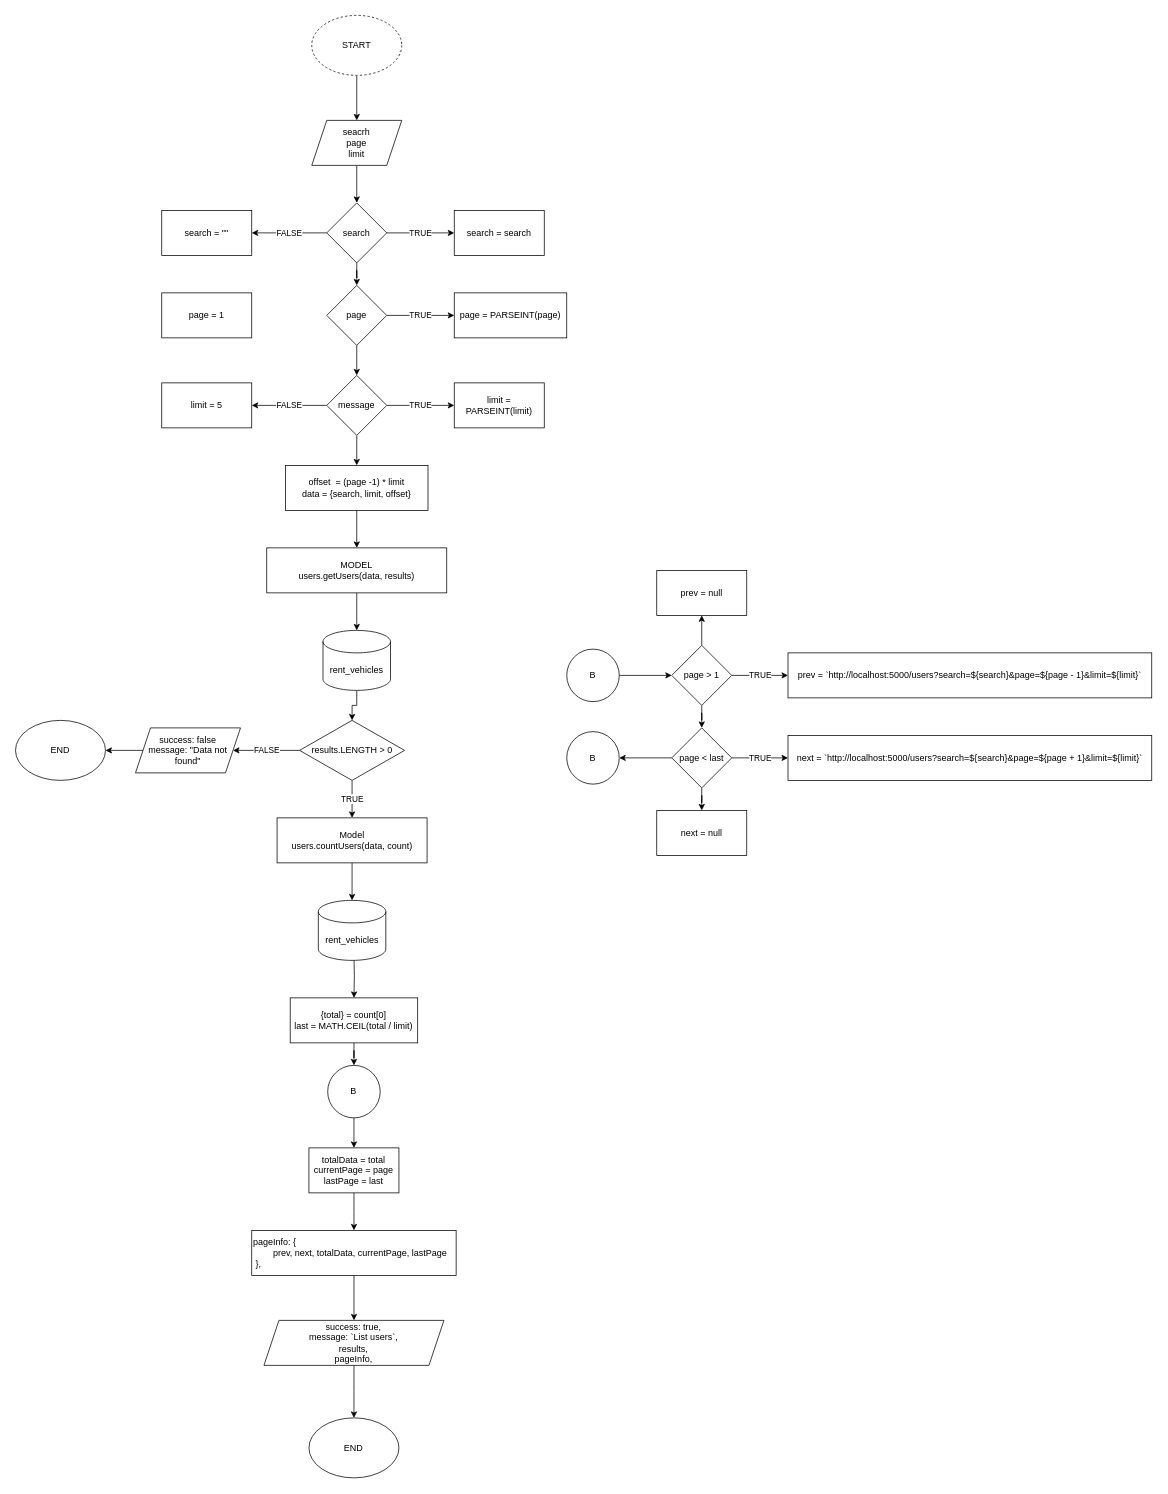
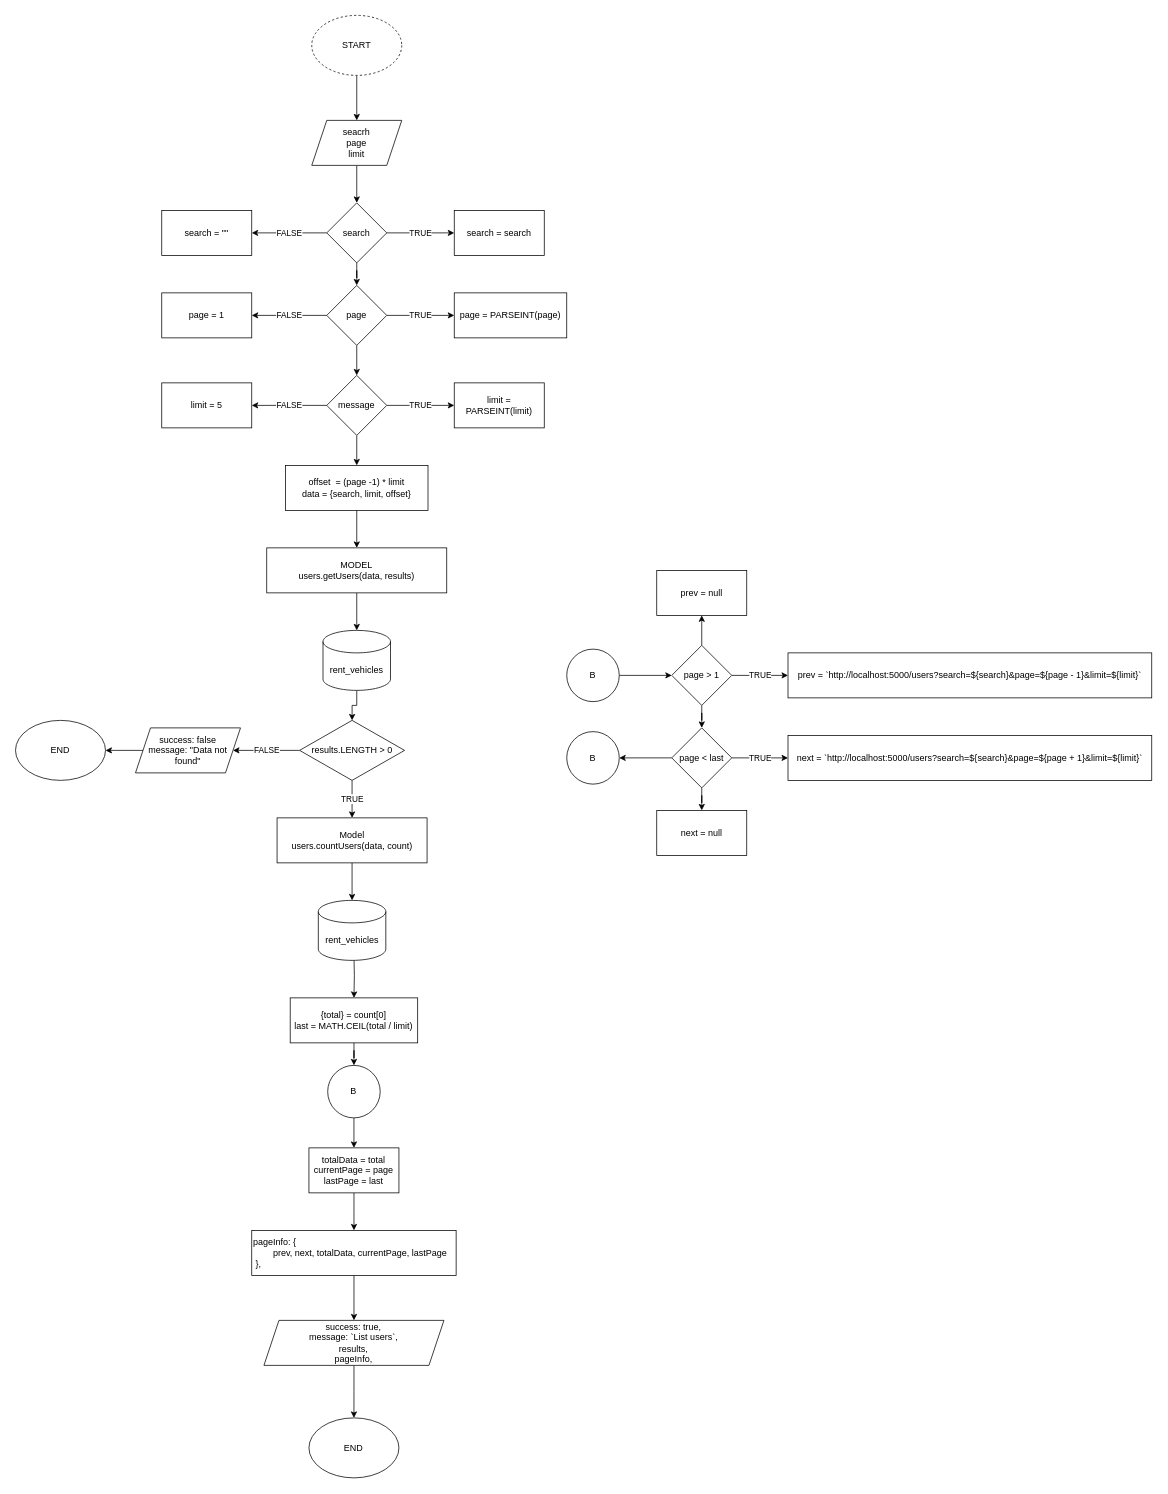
none -> (292, 315)
